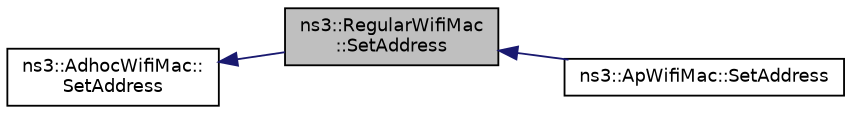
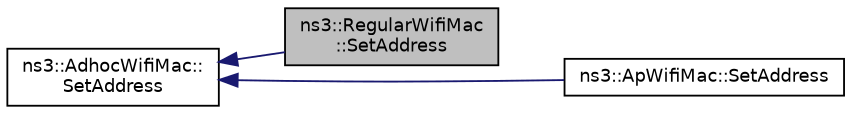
(543, 56) -> (401, 82)
